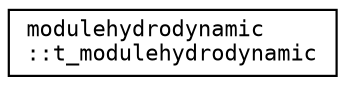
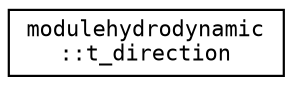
(173, 43) -> (146, 43)
